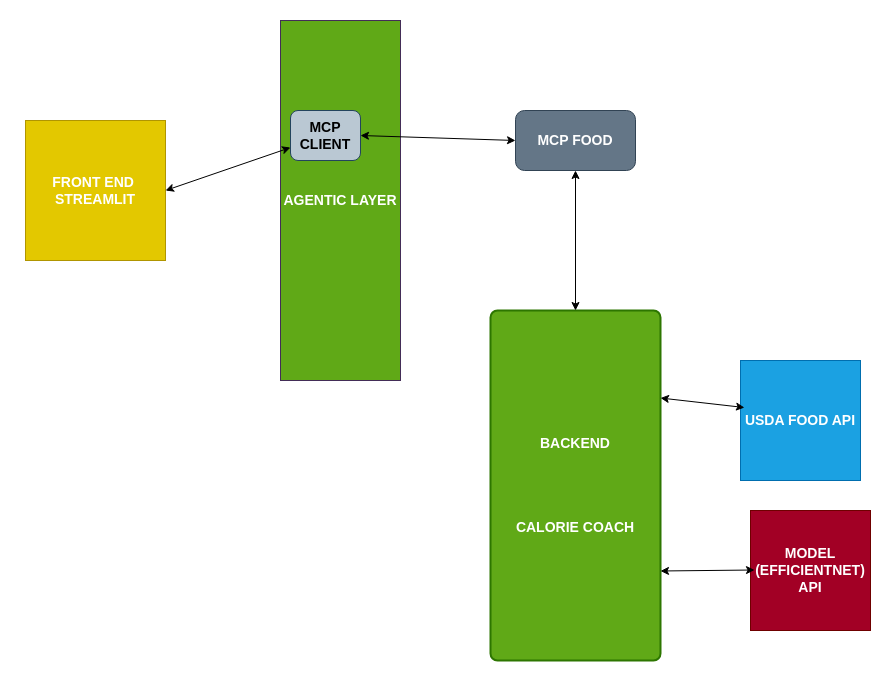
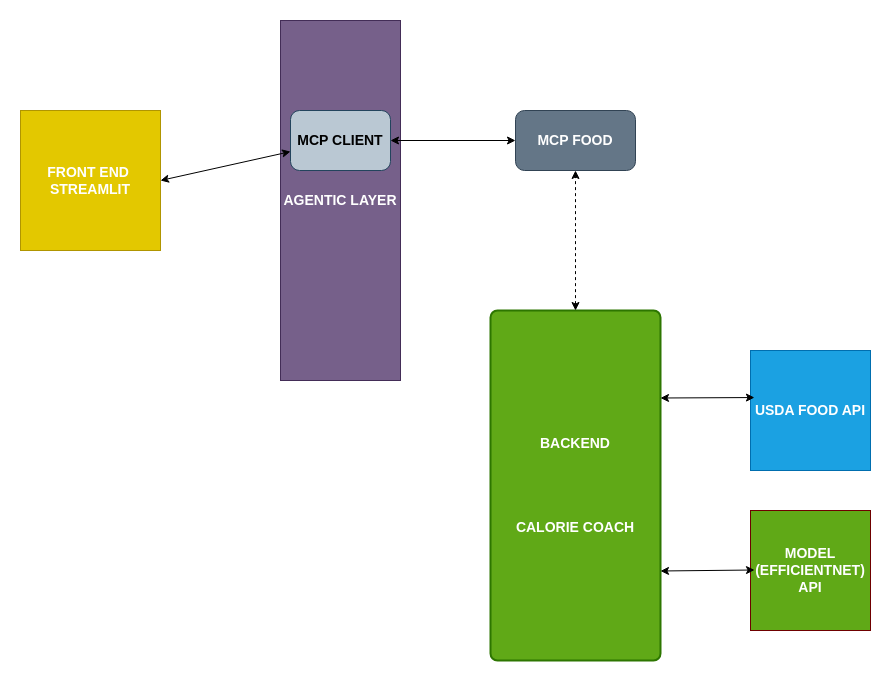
(326, 136) -> (341, 141)
(96, 191) -> (91, 181)
(341, 201) -> (341, 201)
(576, 240) -> (576, 240)
(801, 421) -> (811, 411)
(811, 571) -> (811, 571)
